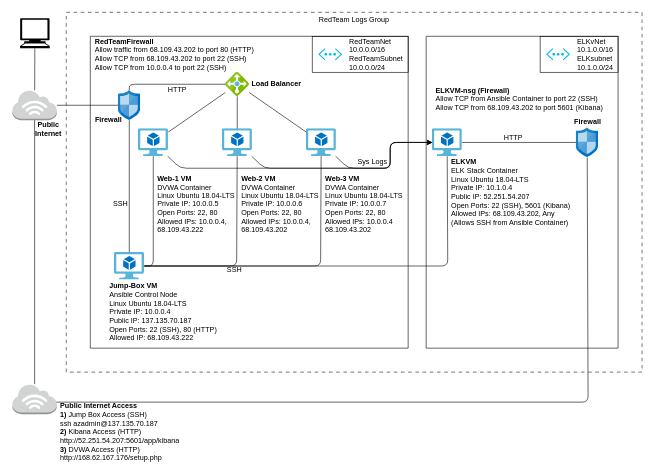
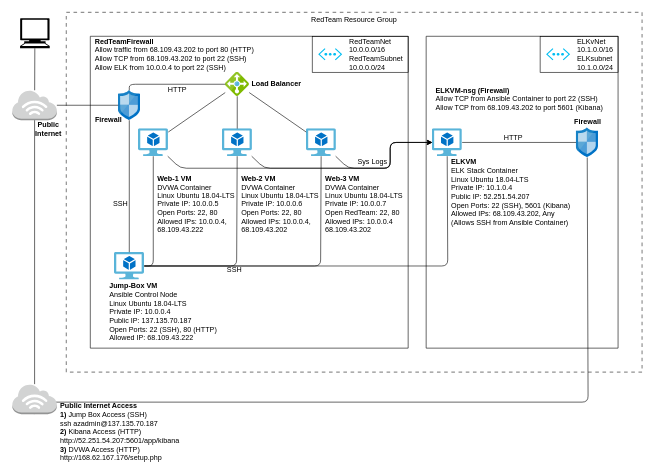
(354, 20) -> (354, 20)
(175, 54) -> (175, 54)
(366, 204) -> (366, 204)
